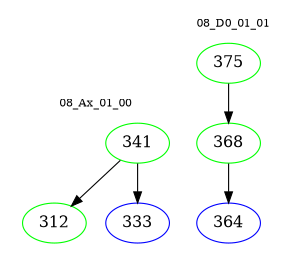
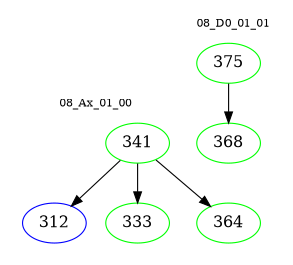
(229, 178) -> (171, 173)
(54, 223) -> (54, 223)
(138, 223) -> (138, 223)
(229, 223) -> (229, 223)
